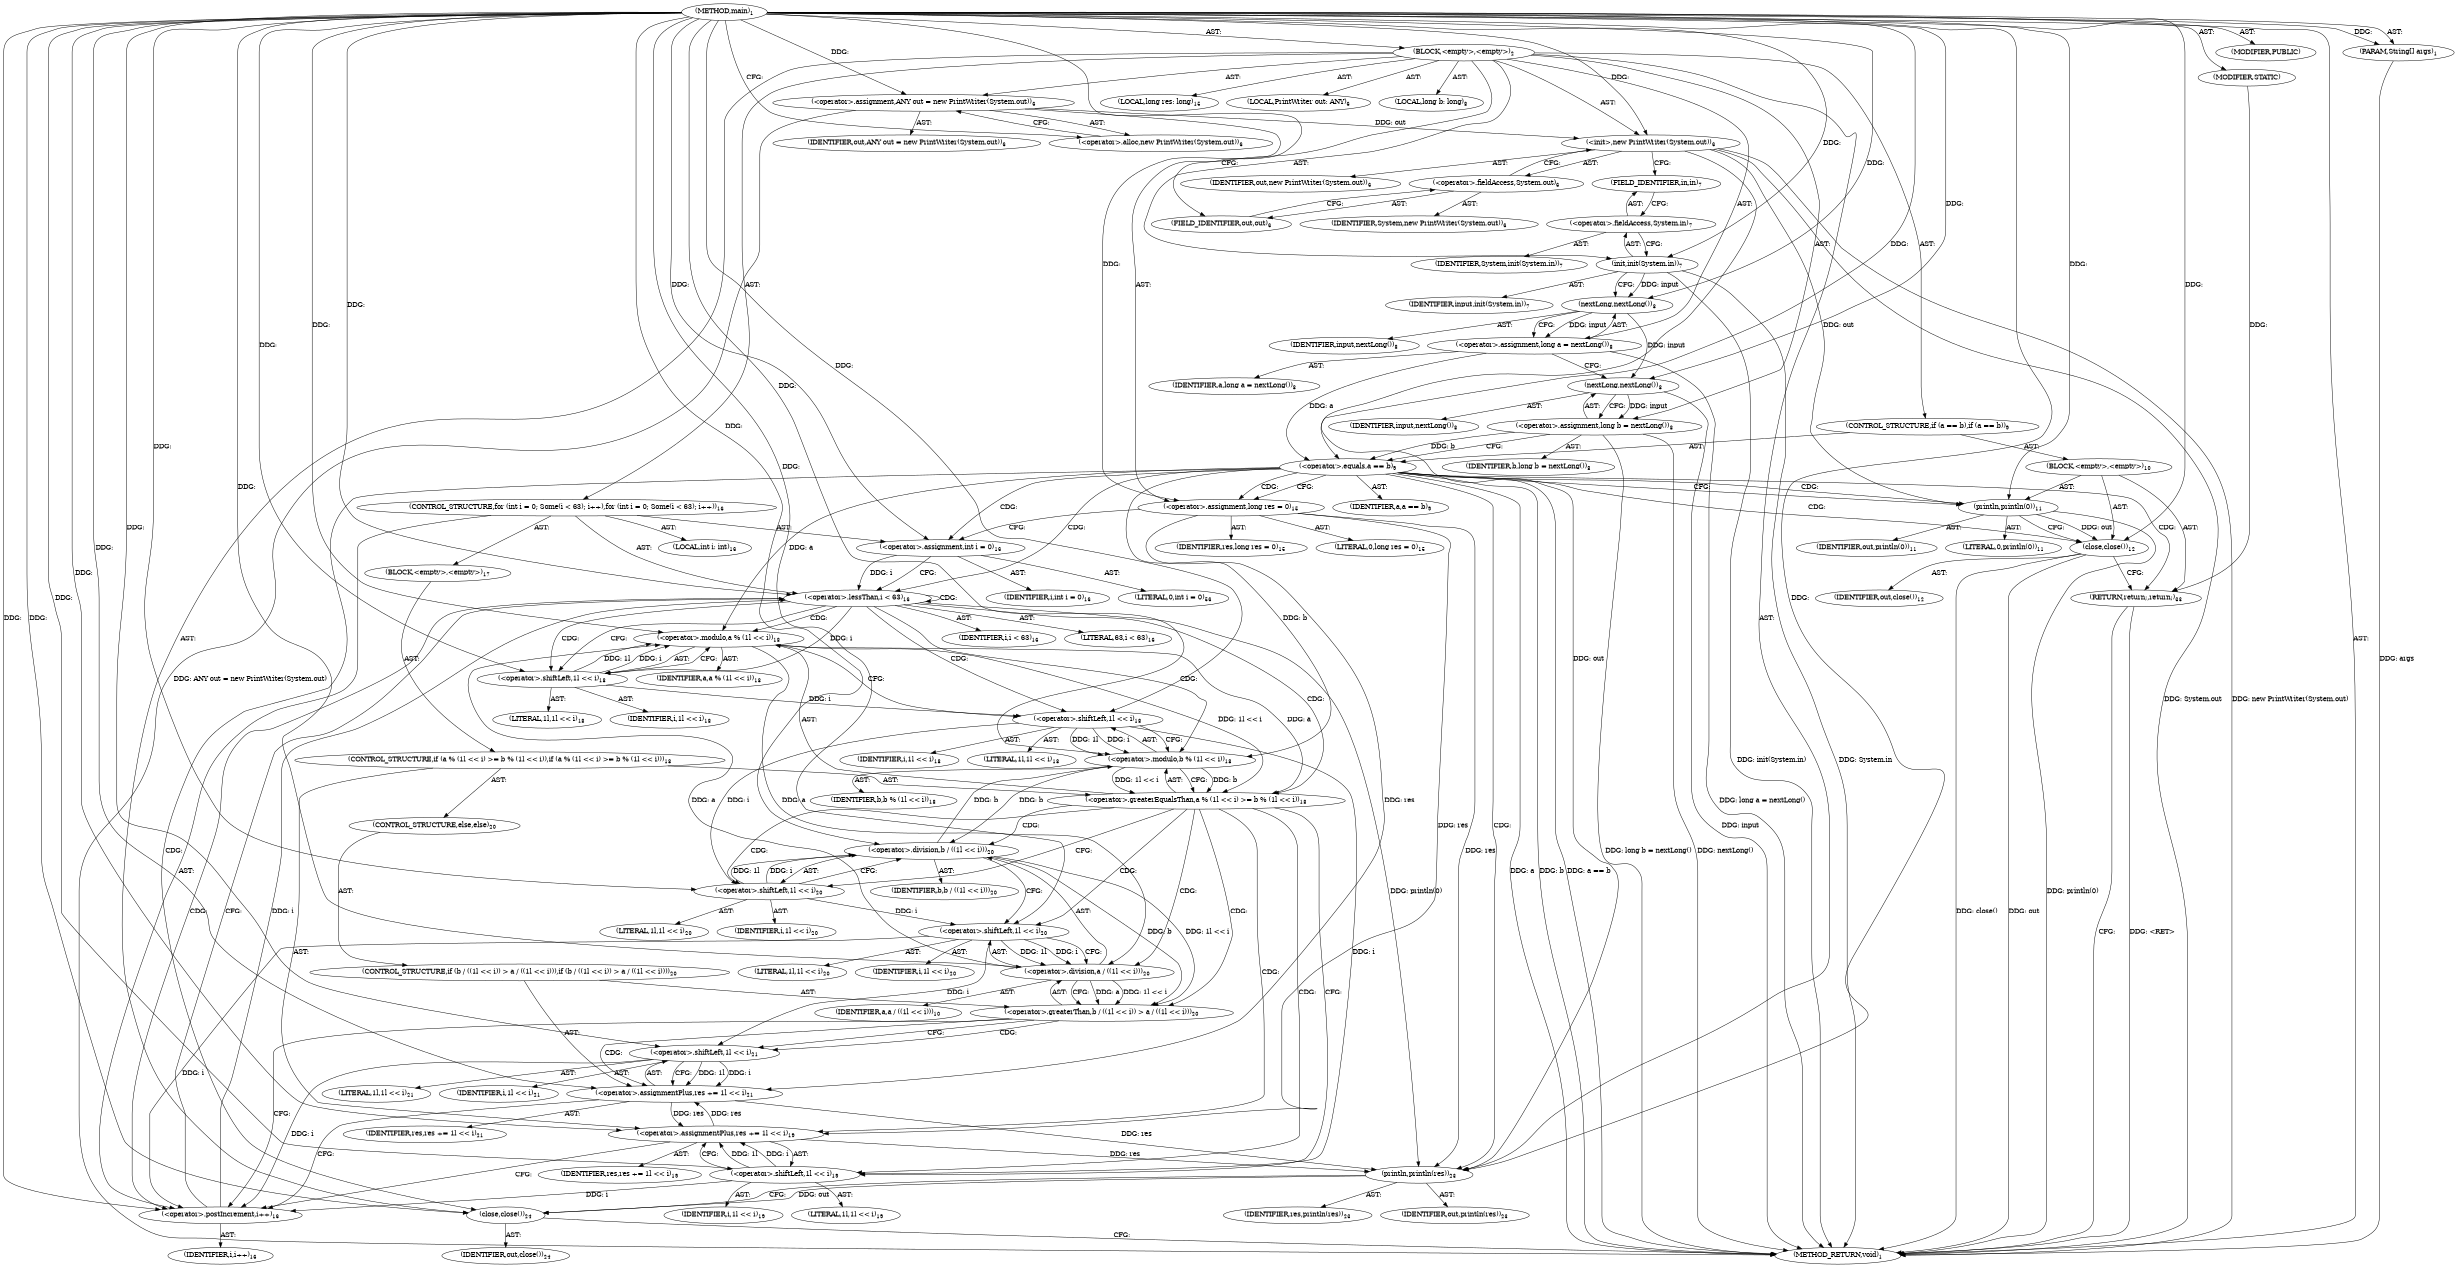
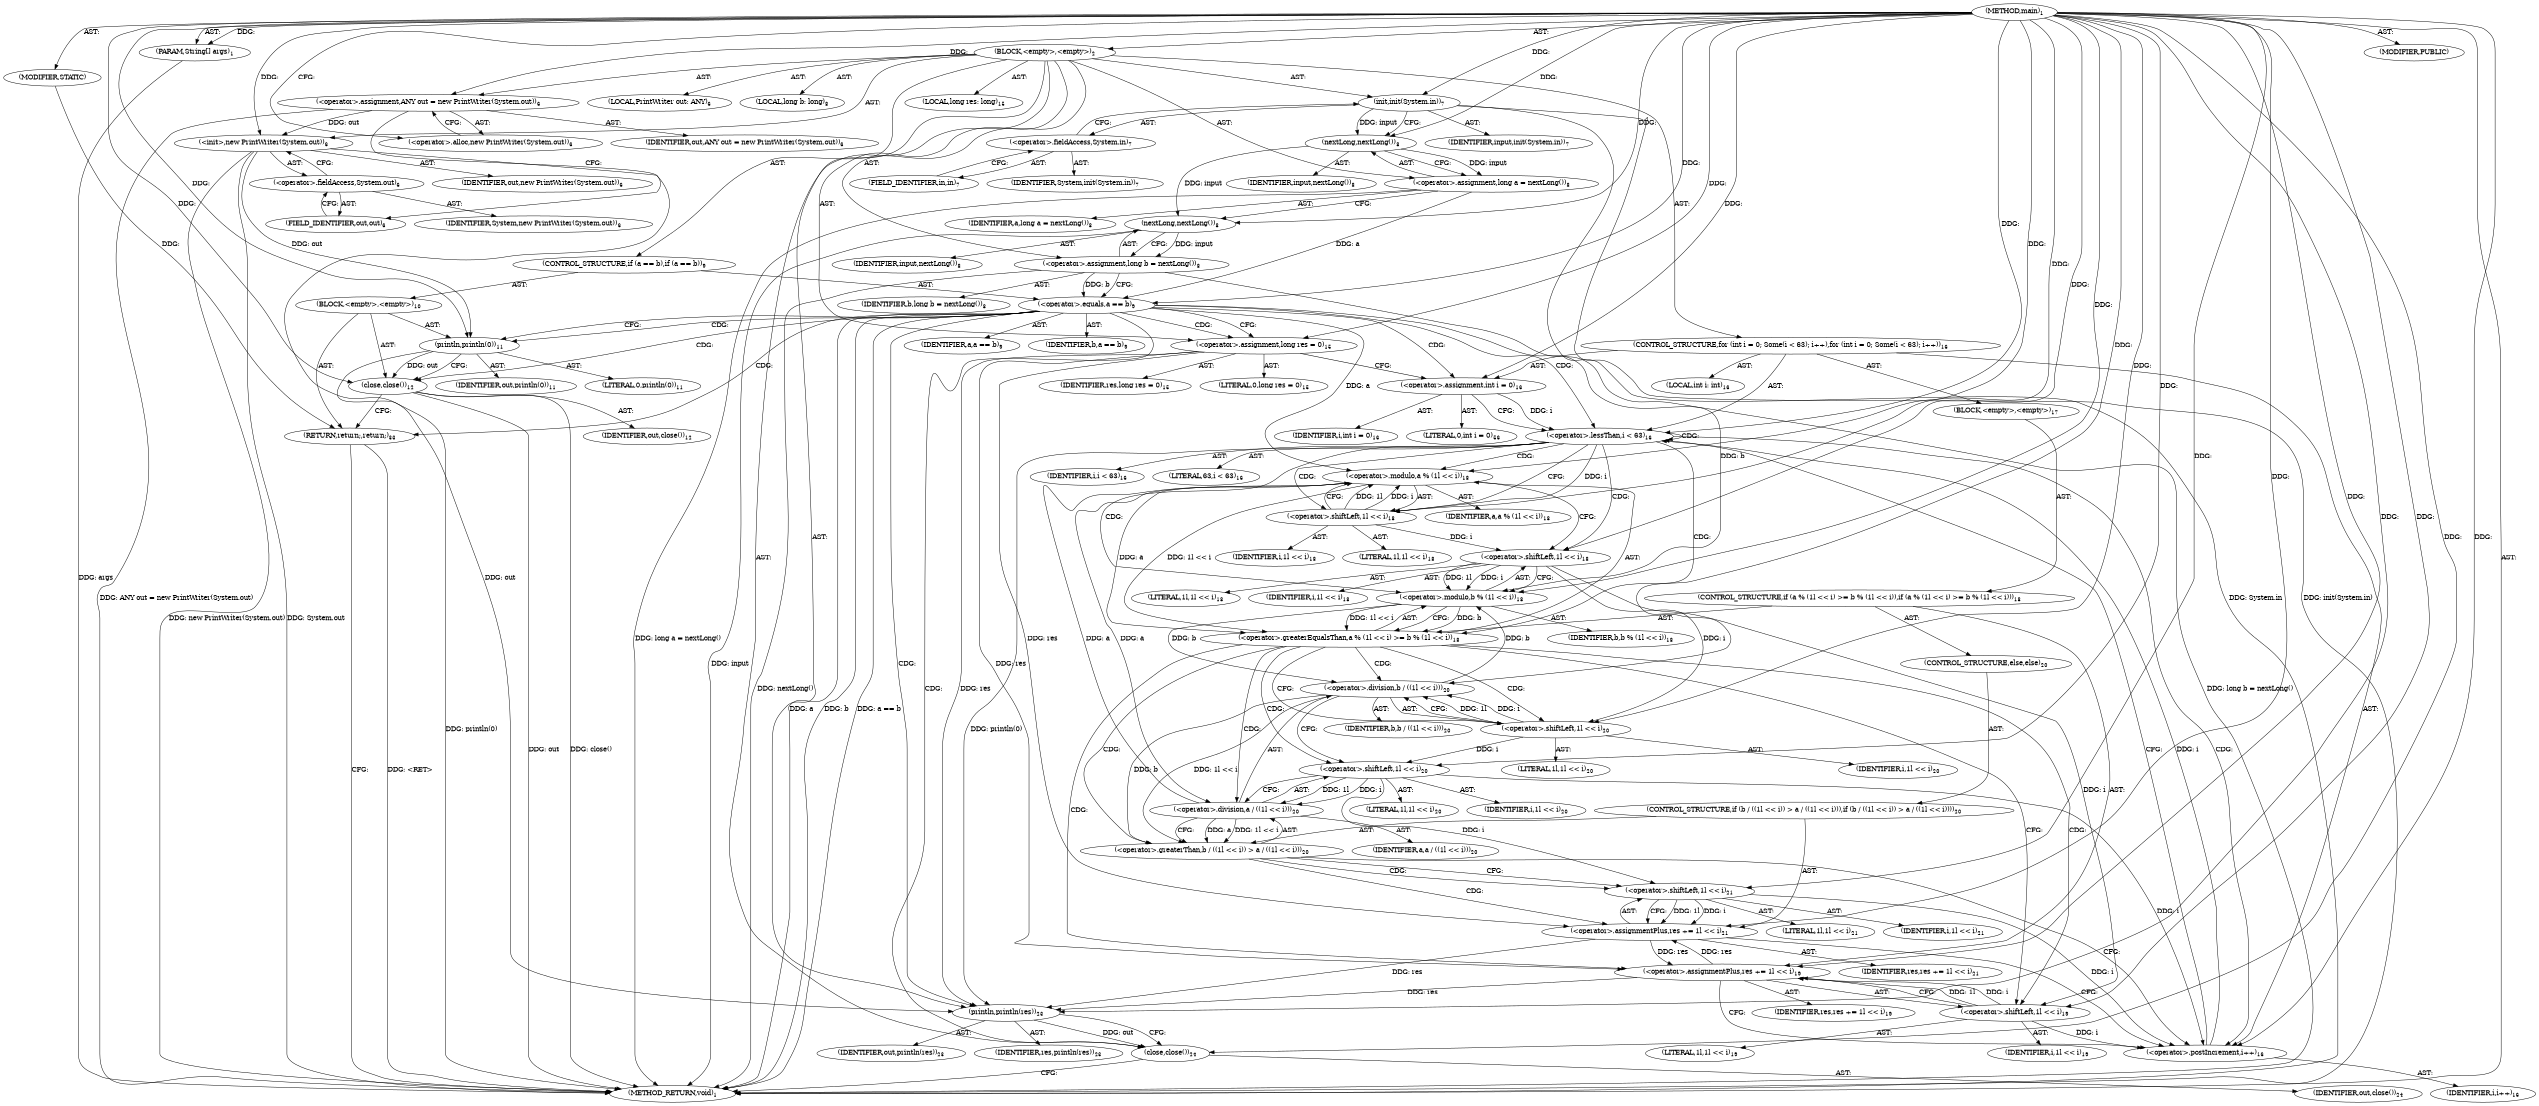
(1653, 161) -> none
none -> (1087, 346)
(243, 577) -> none
(937, 1012) -> (1475, 850)
